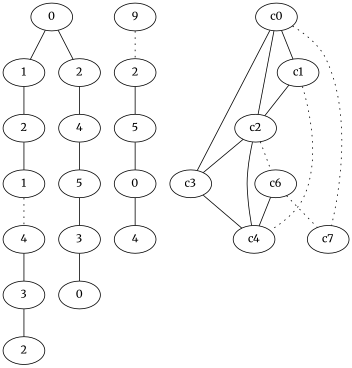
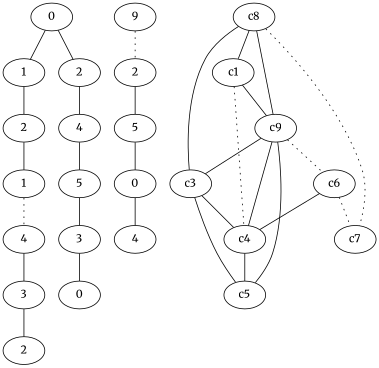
(276, 17) -> (254, 17)
(256, 128) -> (276, 128)
none -> (245, 295)
